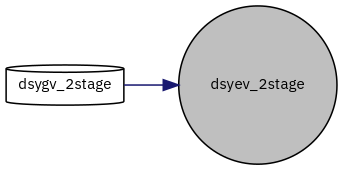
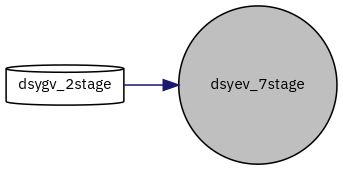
(258, 85) -> (258, 85)
